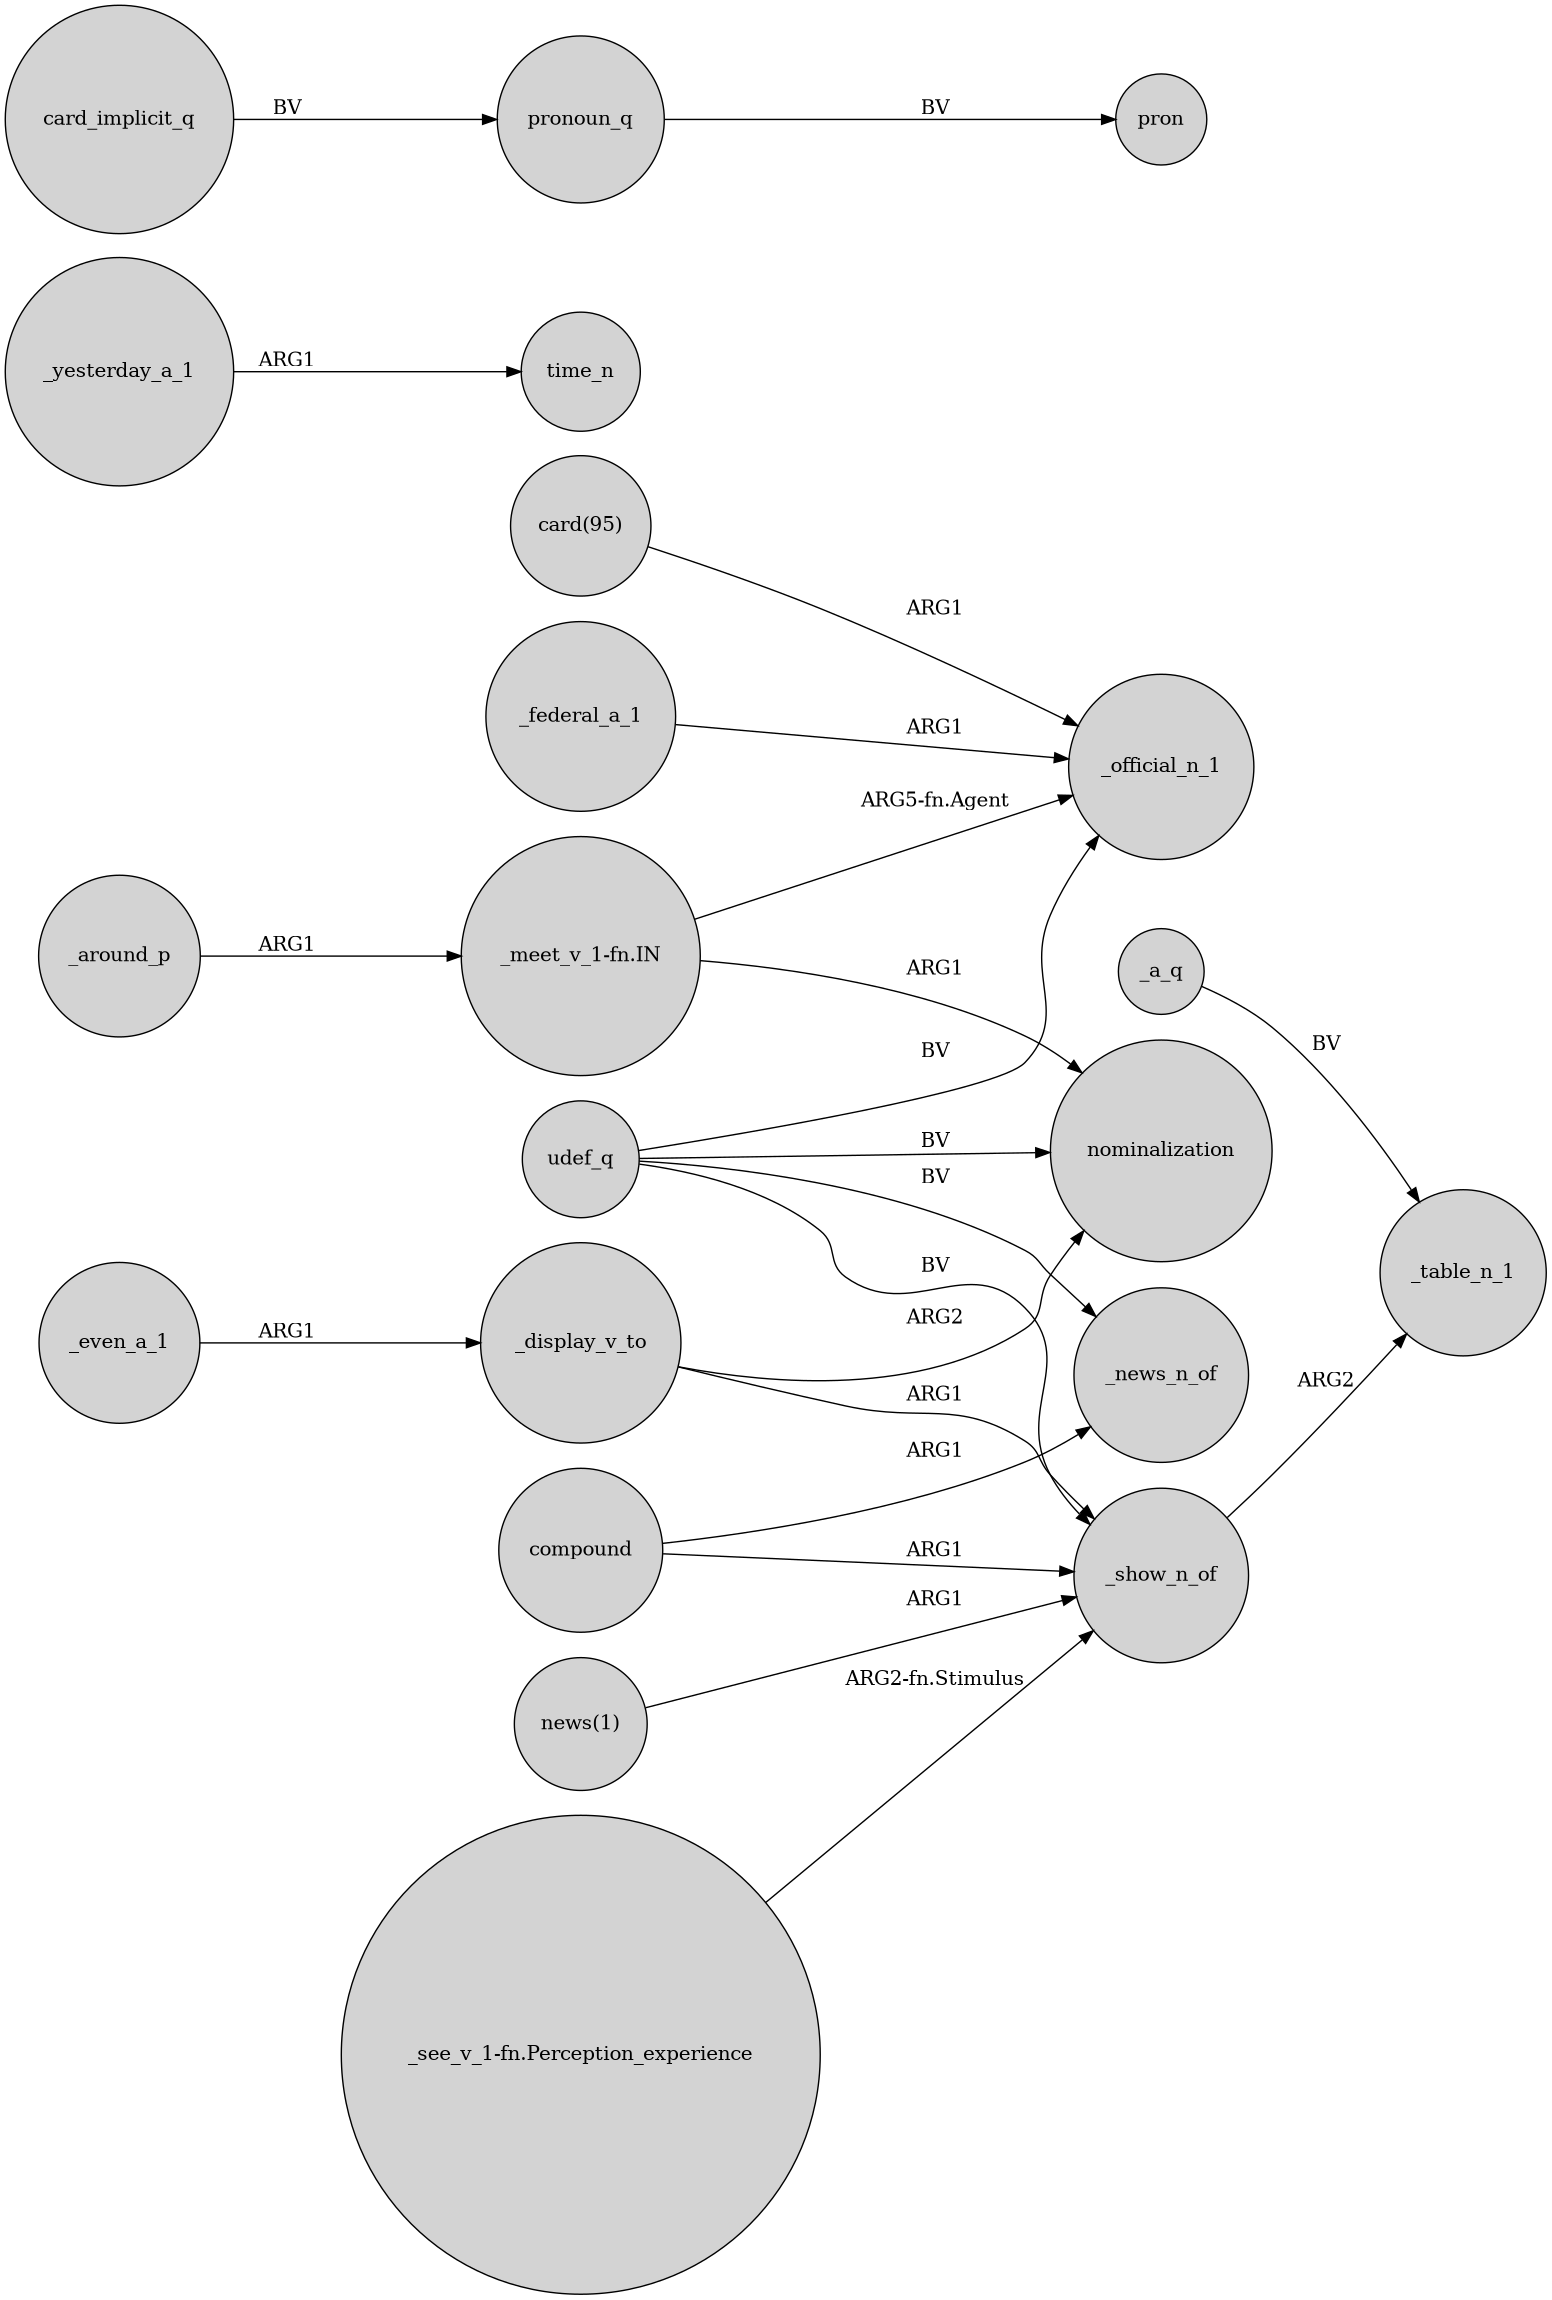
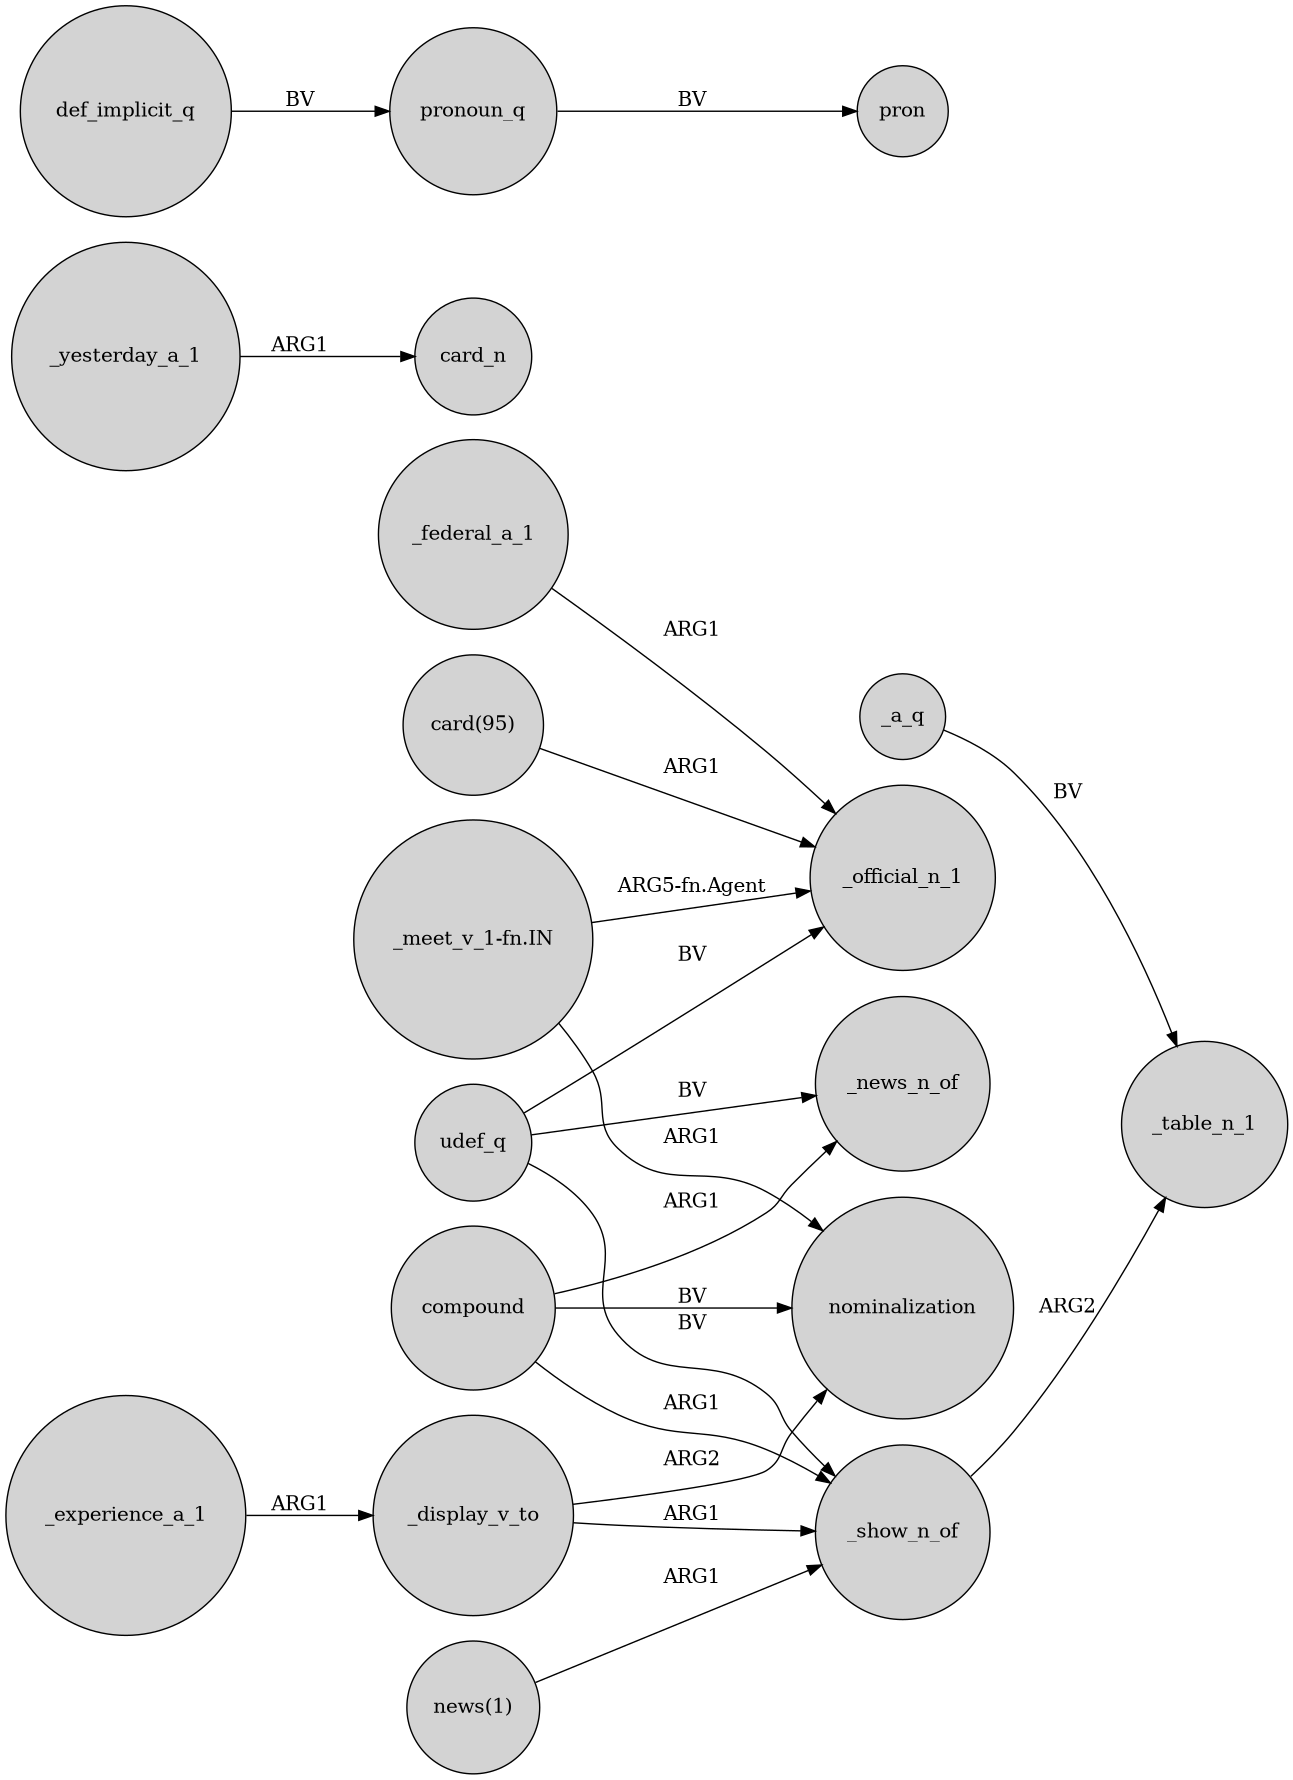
(119, 120) -> (126, 111)
(581, 372) -> (473, 357)
(119, 956) -> none
(837, 1156) -> (666, 1308)
(119, 1343) -> (126, 1515)
(581, 2055) -> none
